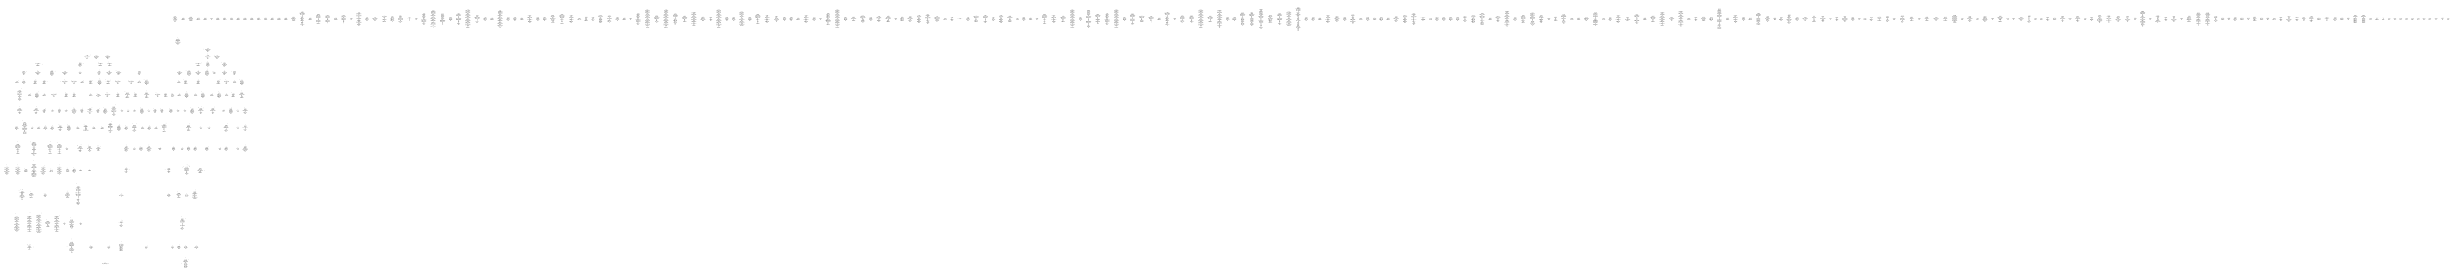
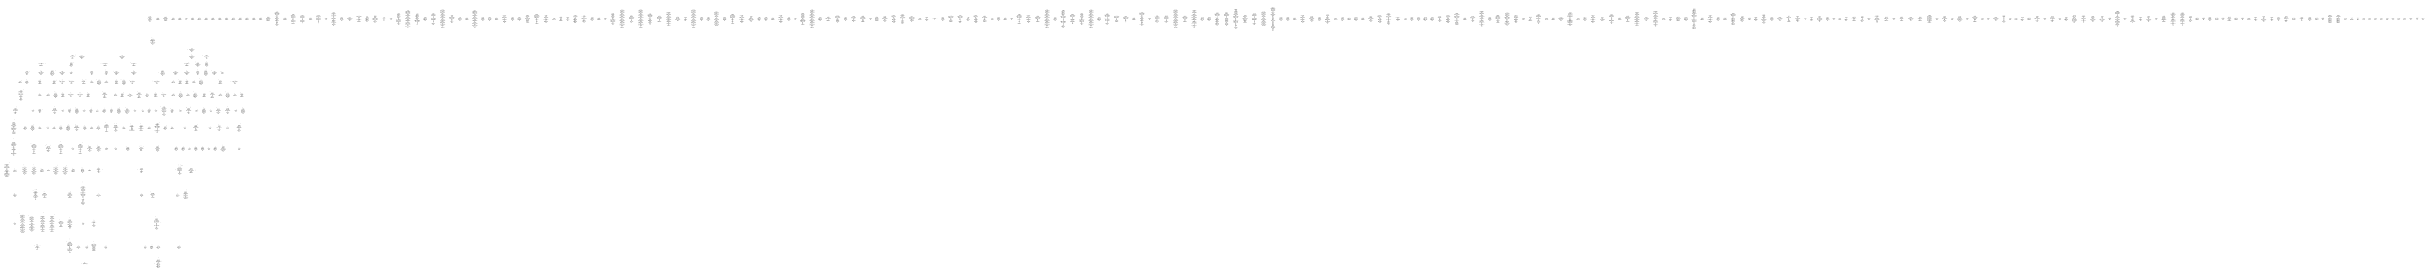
none -> (84, 111)
